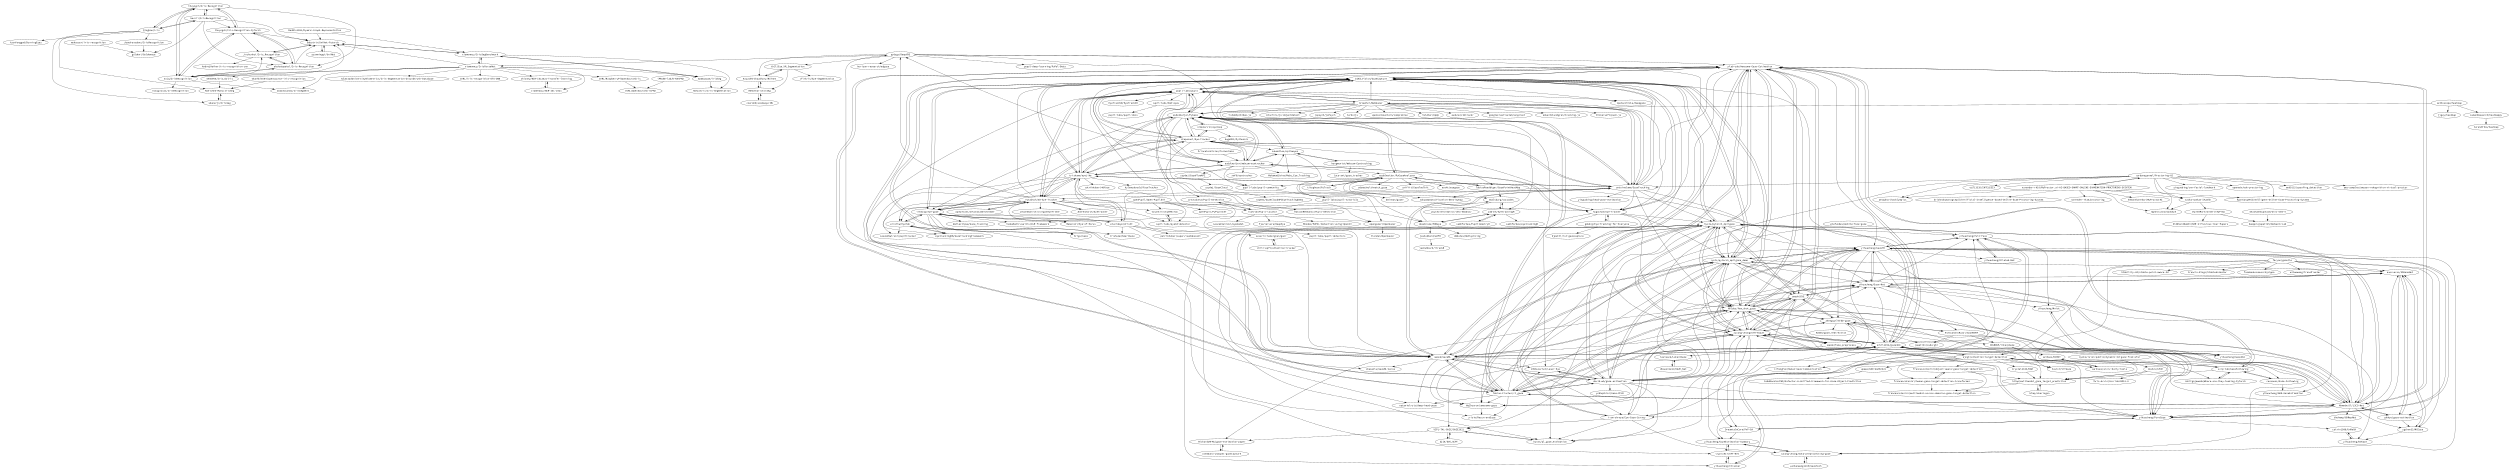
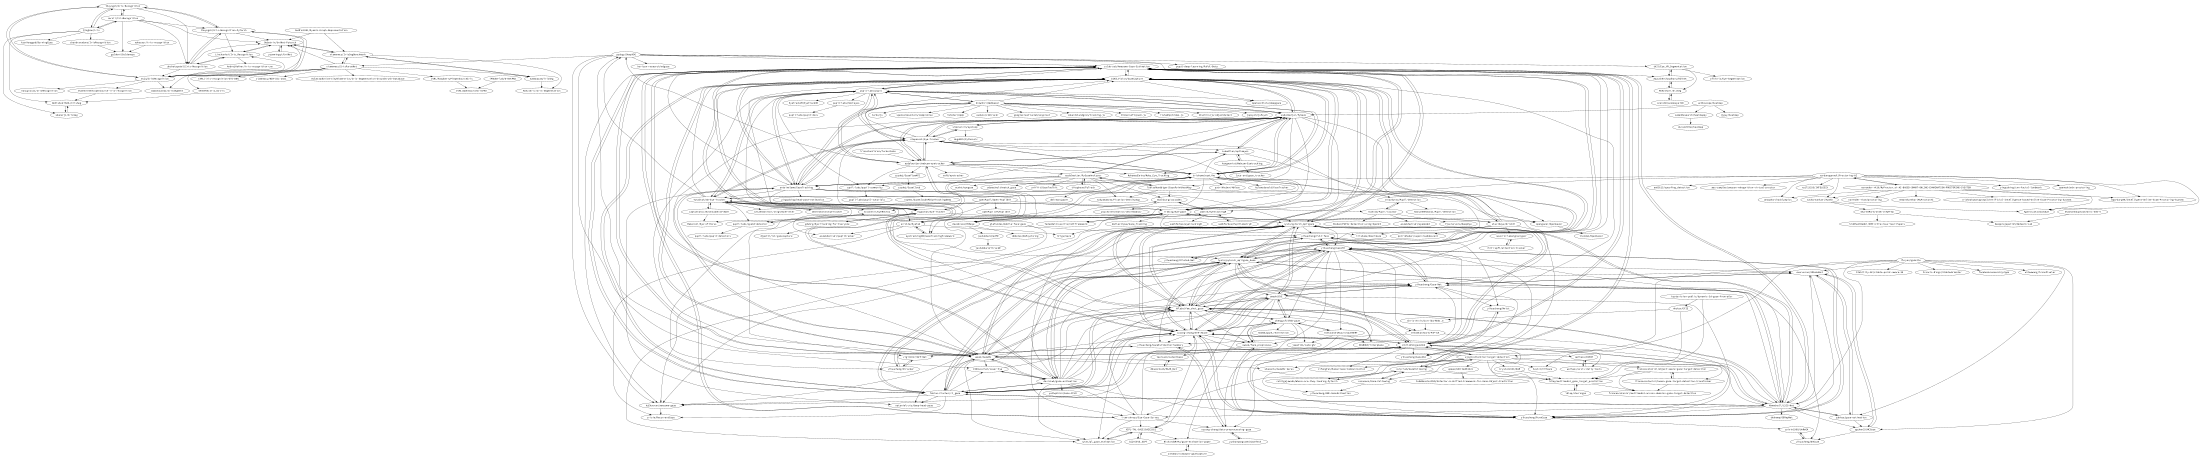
(233, 73) -> (131, 85)
(546, 79) -> none
(1947, 424) -> (1425, 326)
